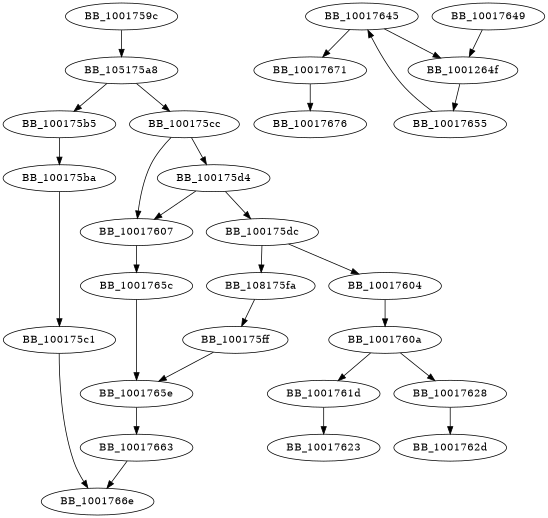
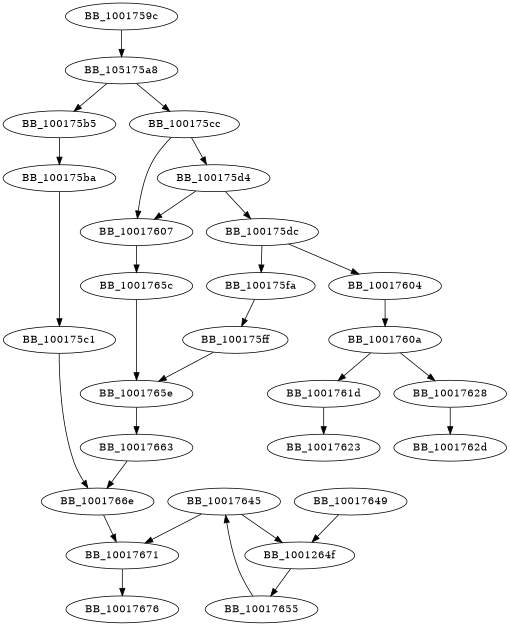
(261, 286) -> (261, 286)
none -> (108, 525)
